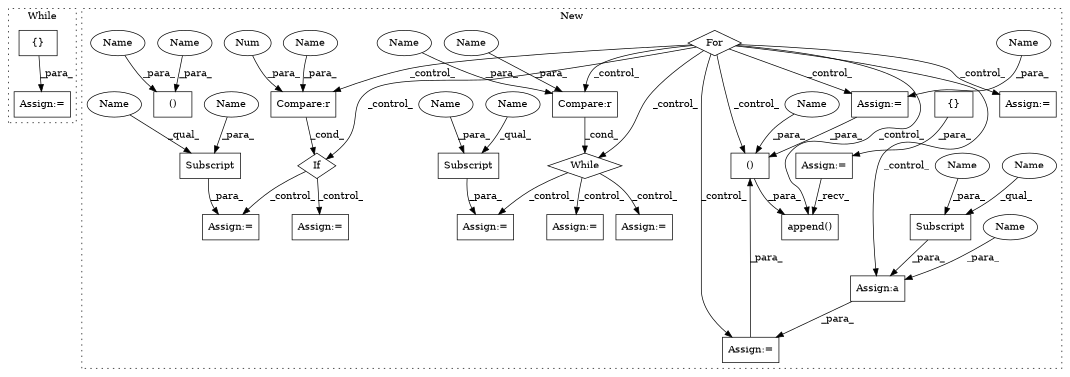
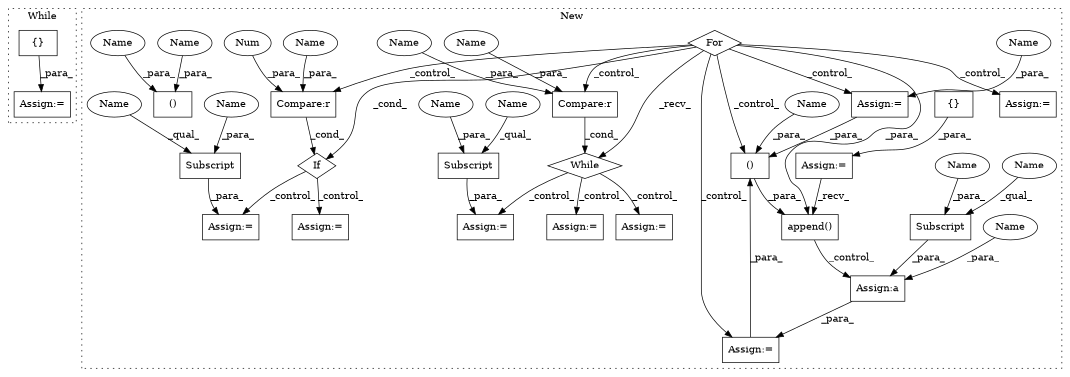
(984, 100) -> (826, 260)
(390, 104) -> (390, 104)
(675, 104) -> (675, 104)
(902, 135) -> (902, 135)
